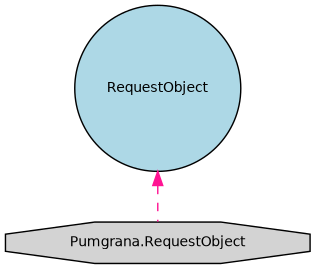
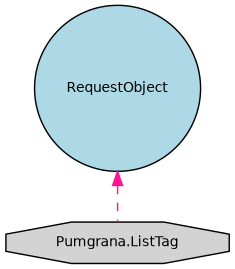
(158, 243) -> (118, 243)
